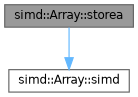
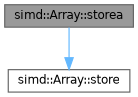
(69, 81) -> (69, 81)
